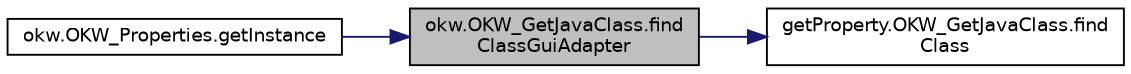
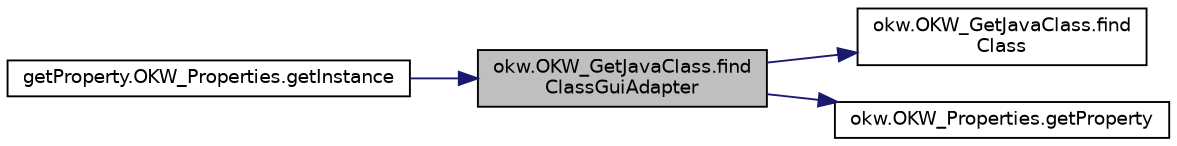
(175, 37) -> (209, 78)
(945, 37) -> (1002, 37)
none -> (1002, 120)
